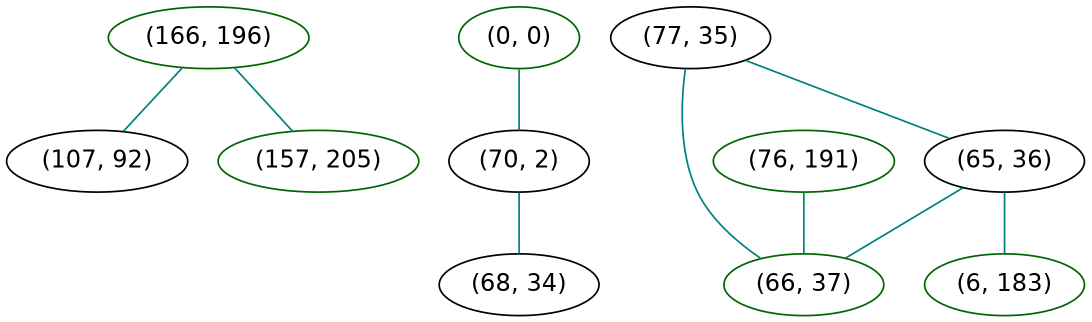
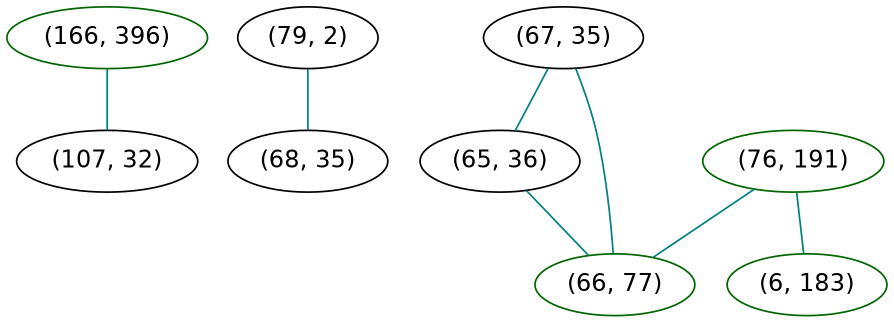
(209, 38) -> (107, 38)
(519, 38) -> none
(691, 38) -> (563, 38)
(97, 161) -> (107, 161)
(318, 161) -> none
(519, 161) -> (308, 38)
(1005, 223) -> (800, 223)
(519, 285) -> (308, 161)
(804, 285) -> (615, 285)
